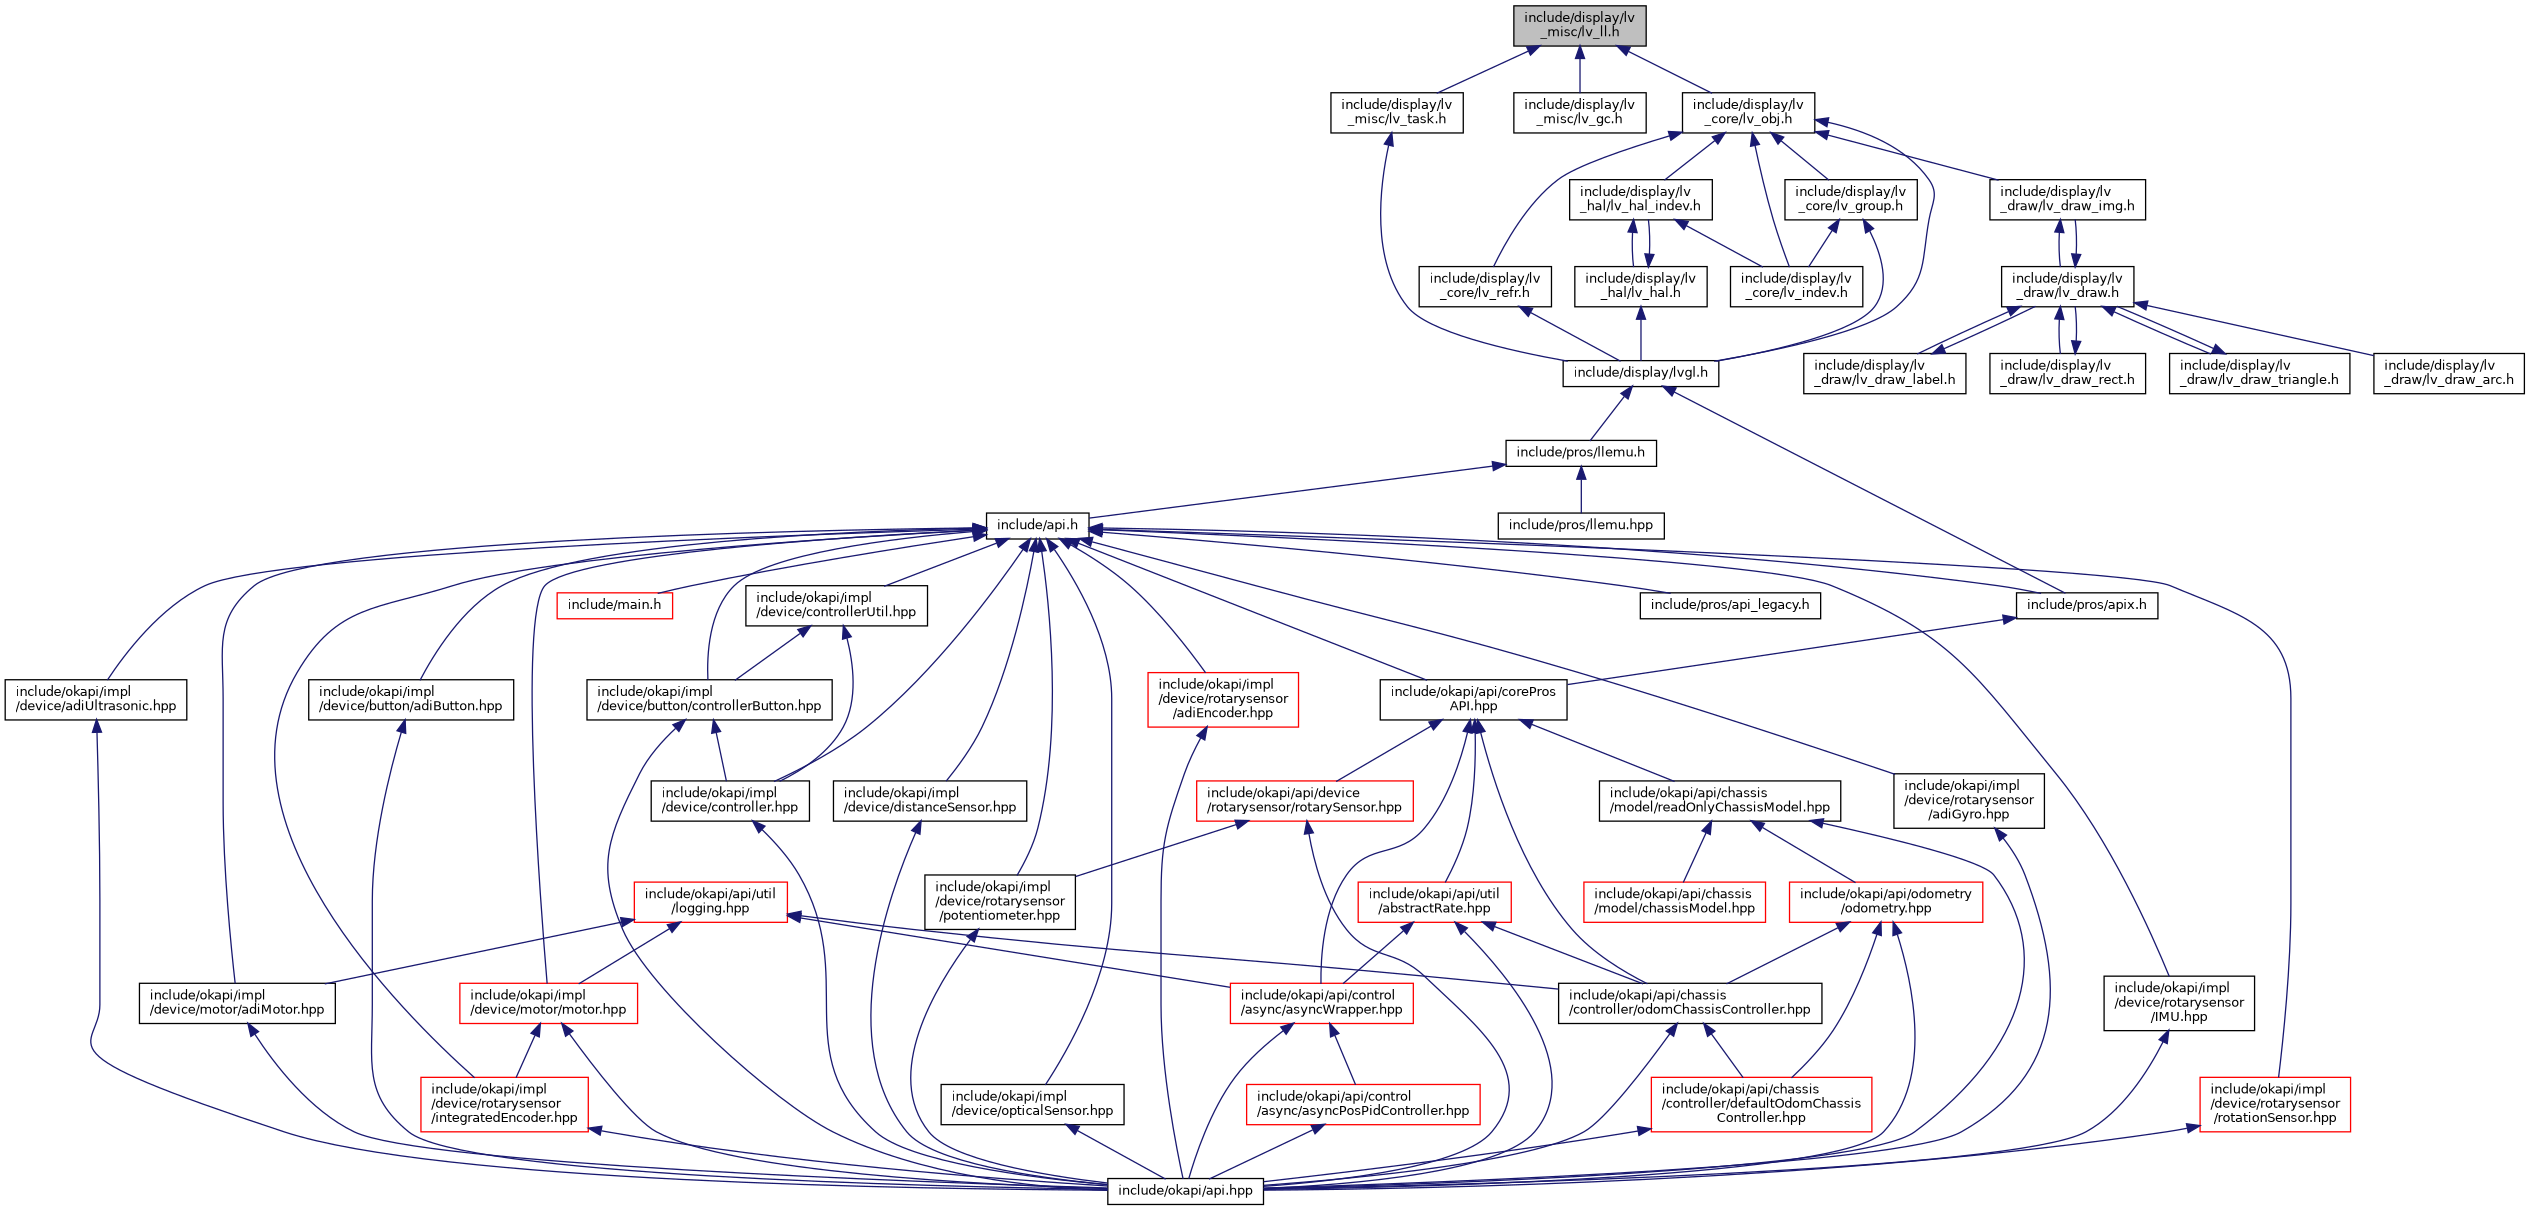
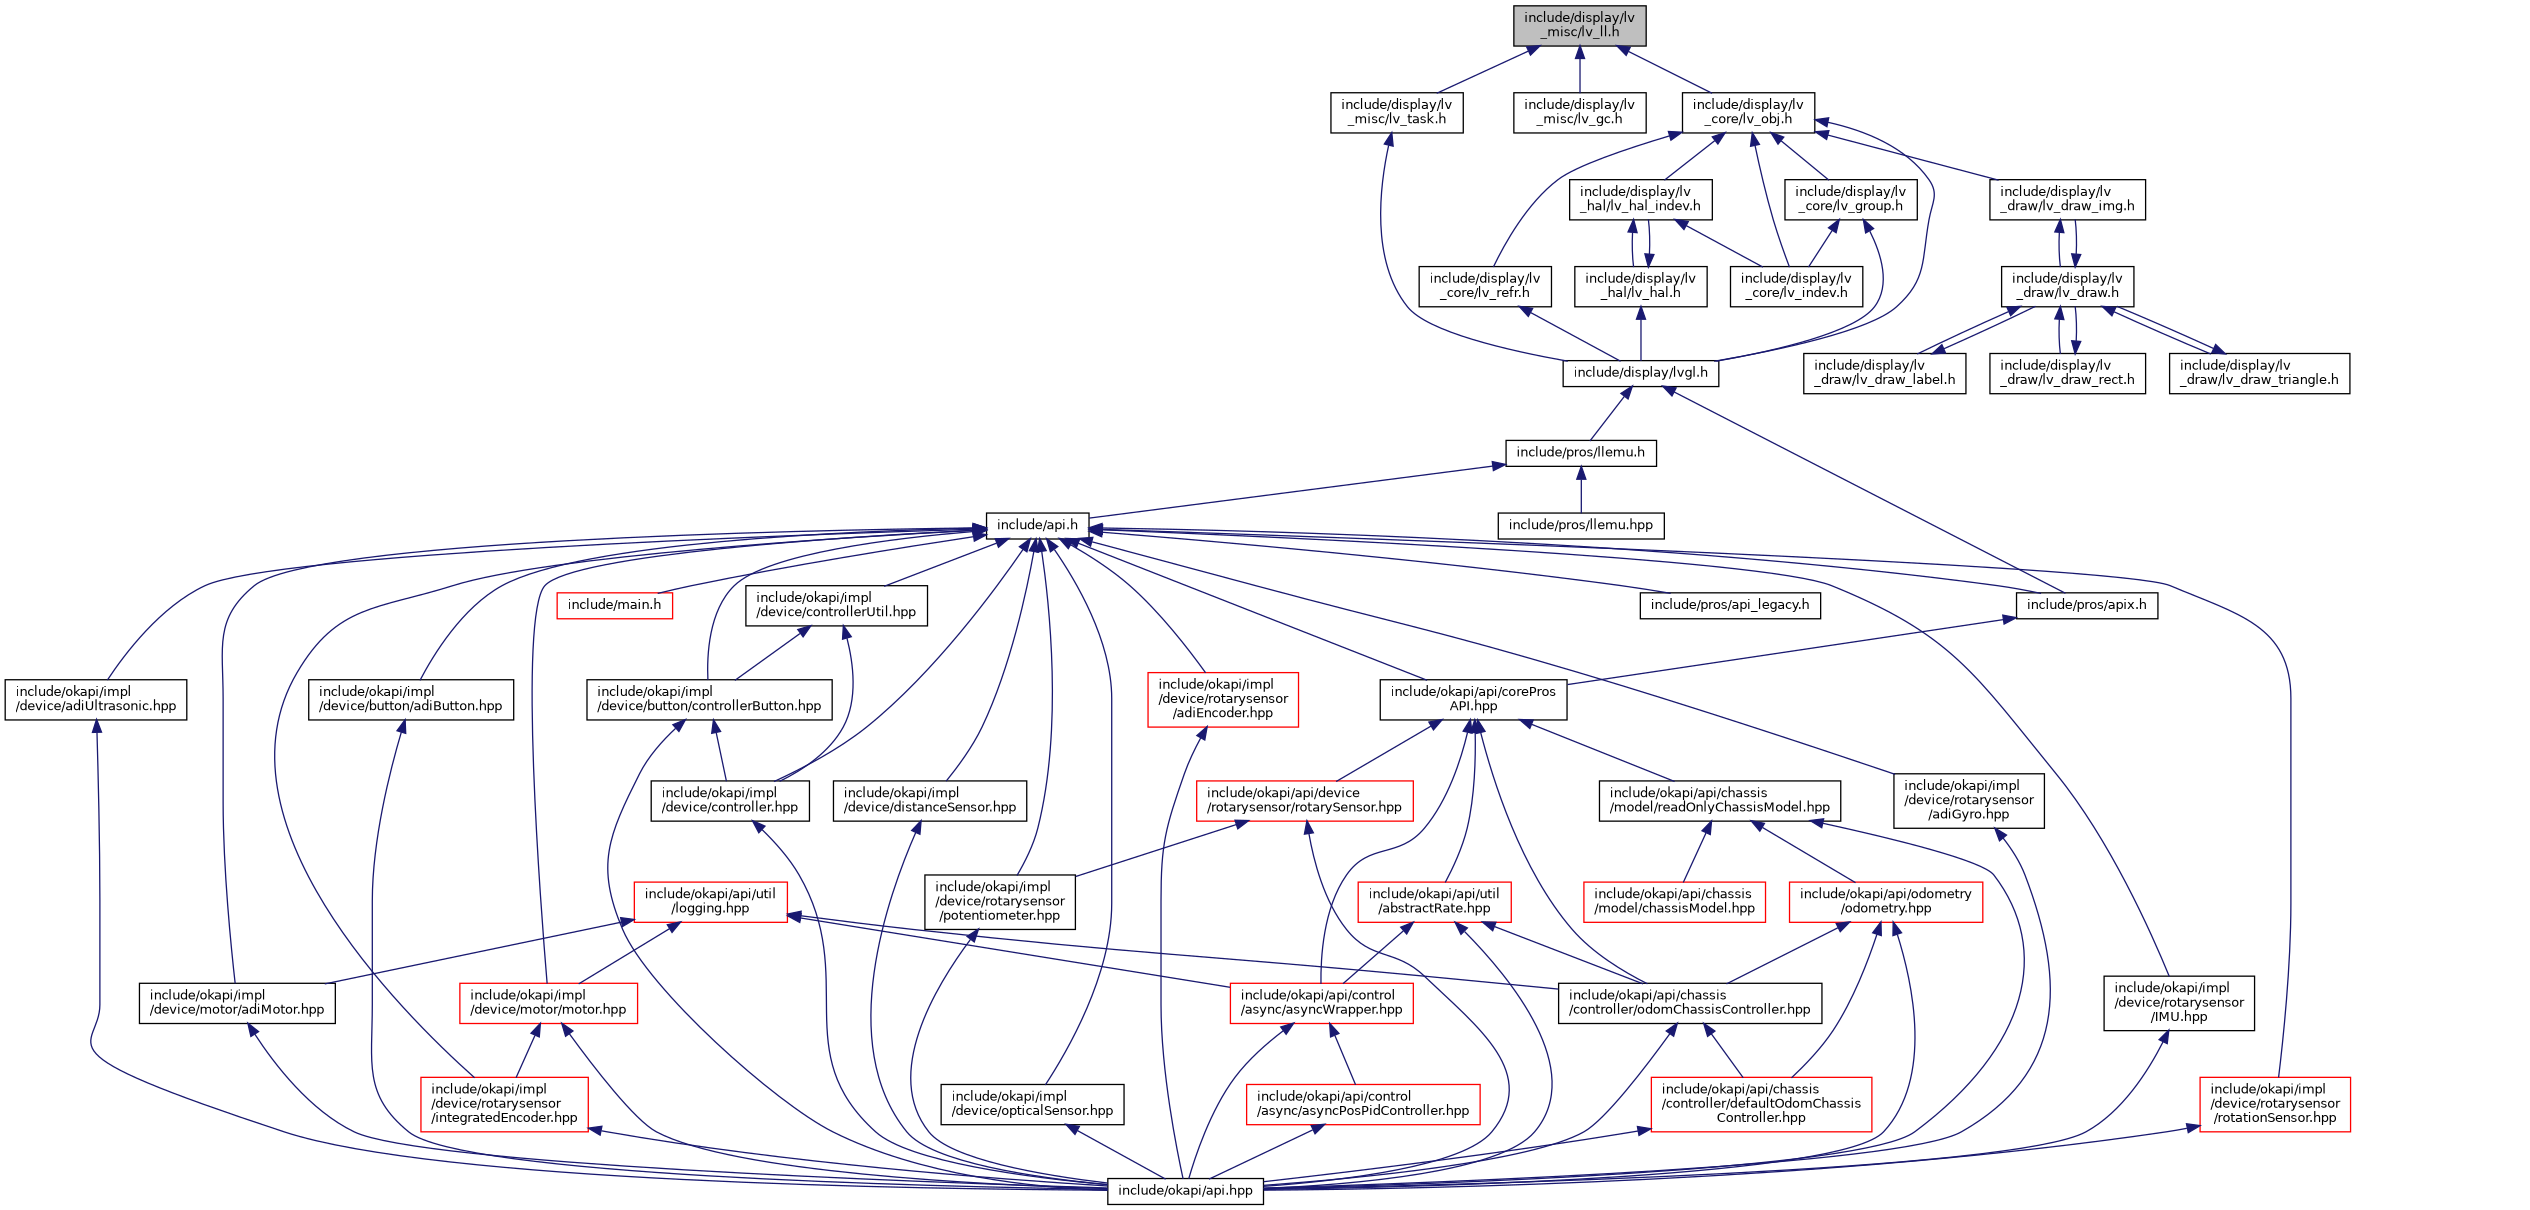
(2449, 374) -> none
